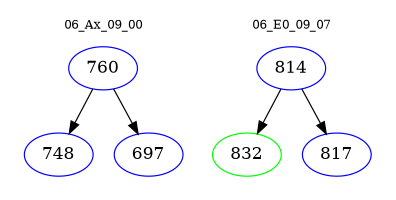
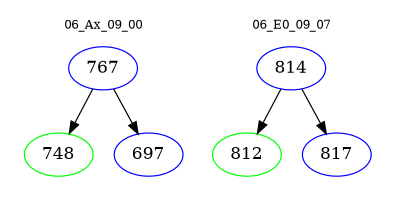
(103, 68) -> (103, 68)
(59, 155) -> (59, 155)
(247, 155) -> (247, 155)
